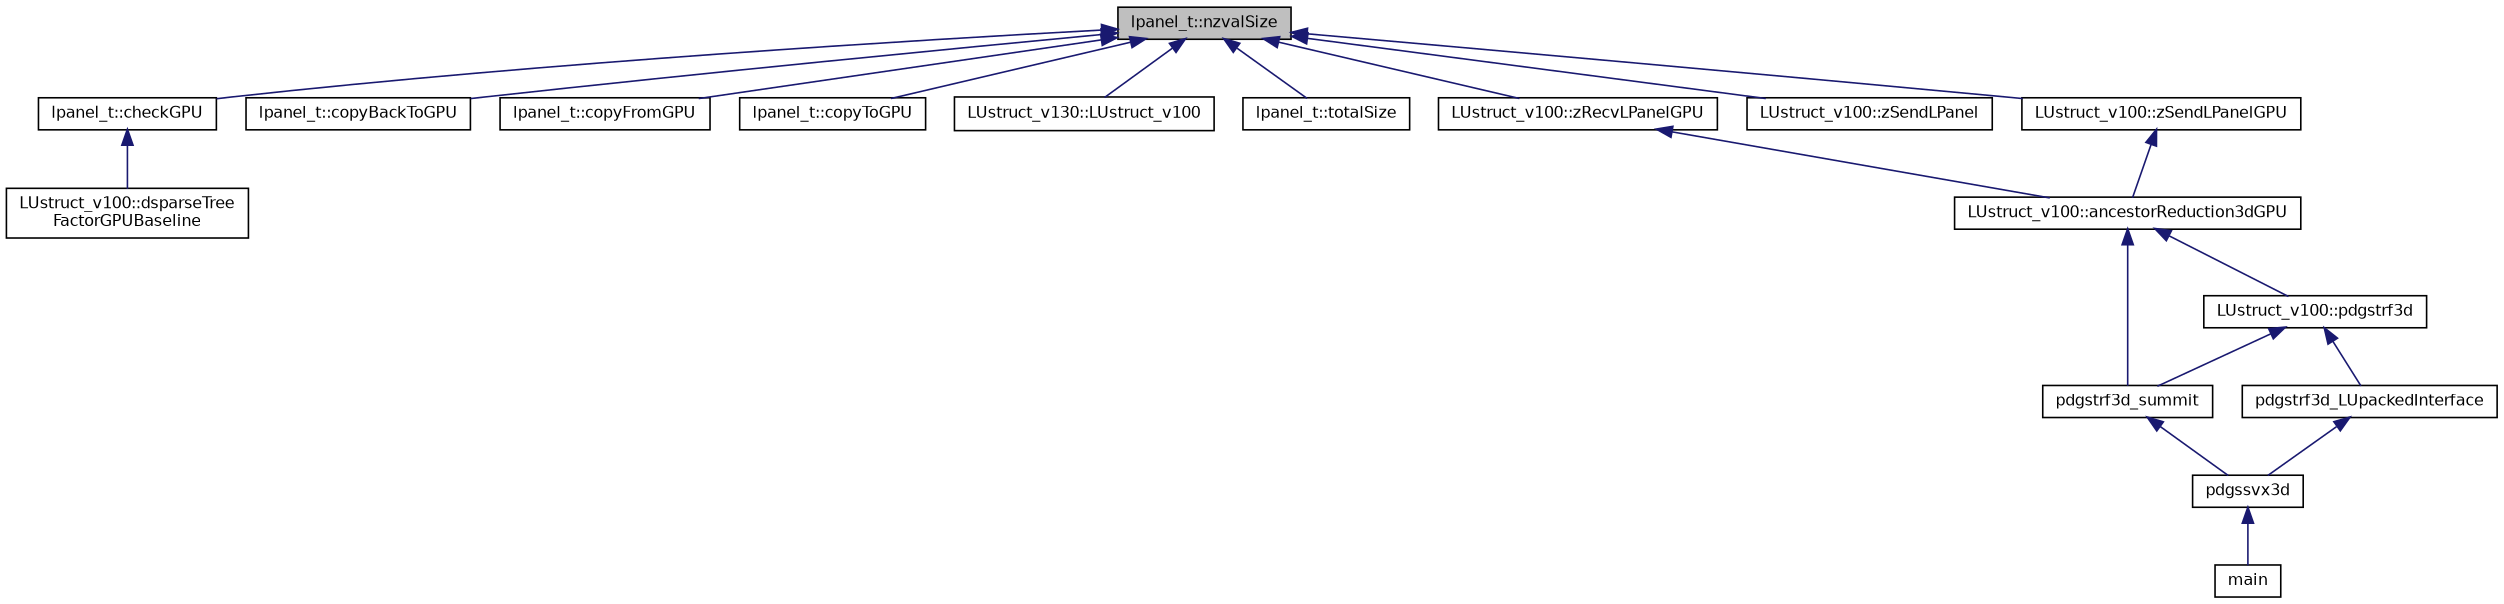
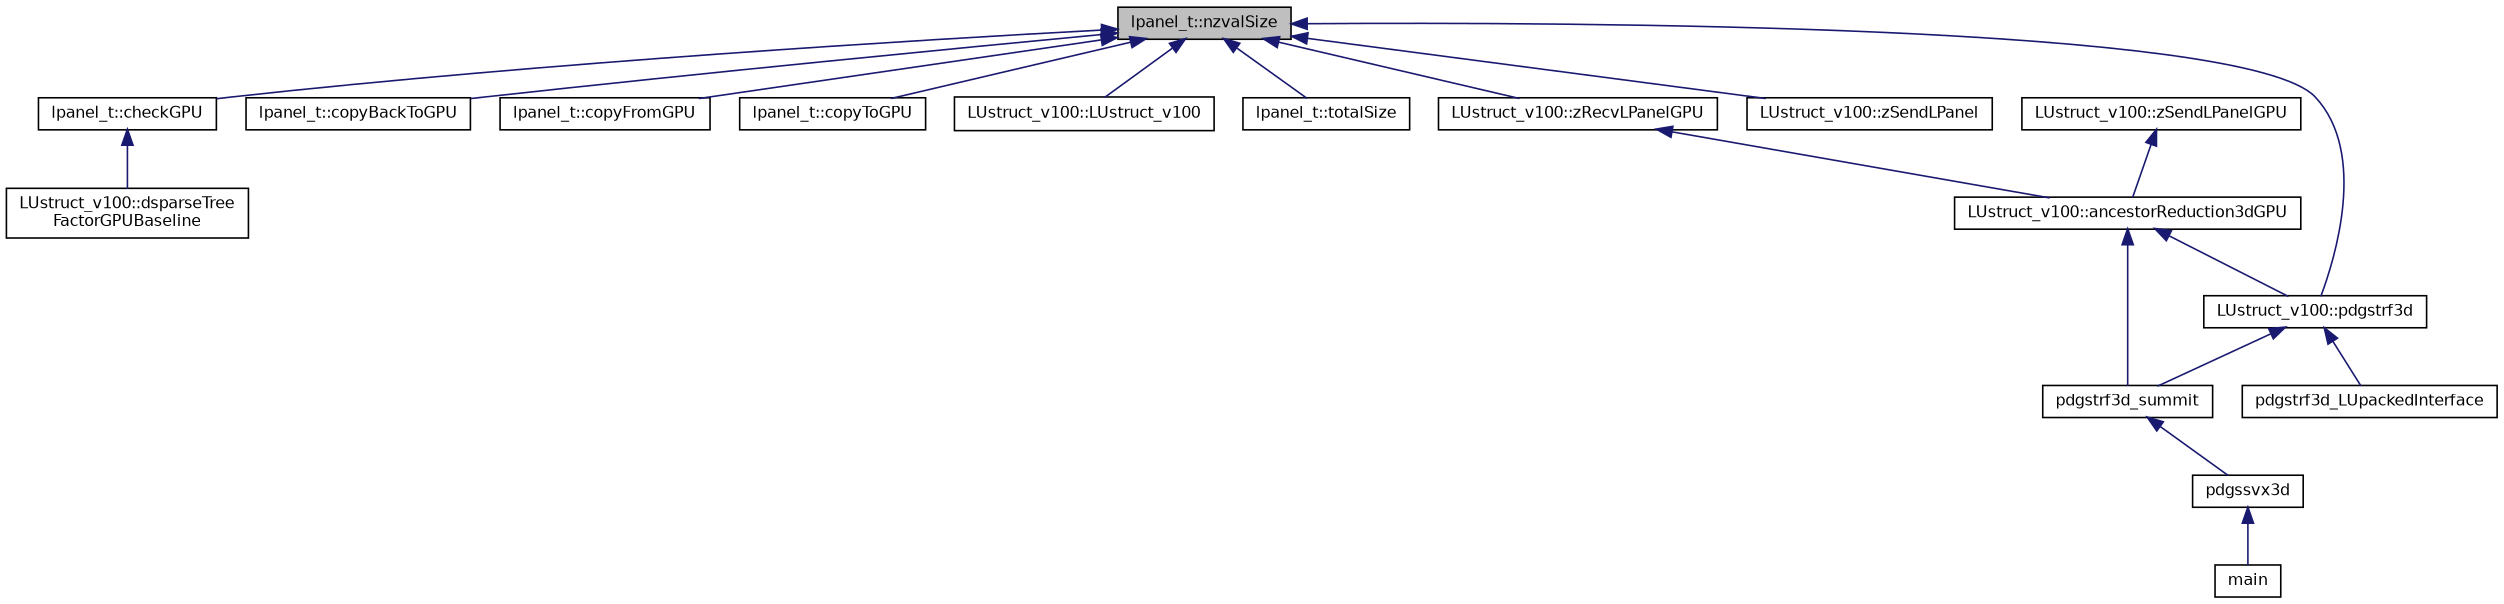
(1665, 66) -> (1920, 35)
(1084, 114) -> (1084, 114)
(2302, 451) -> none
